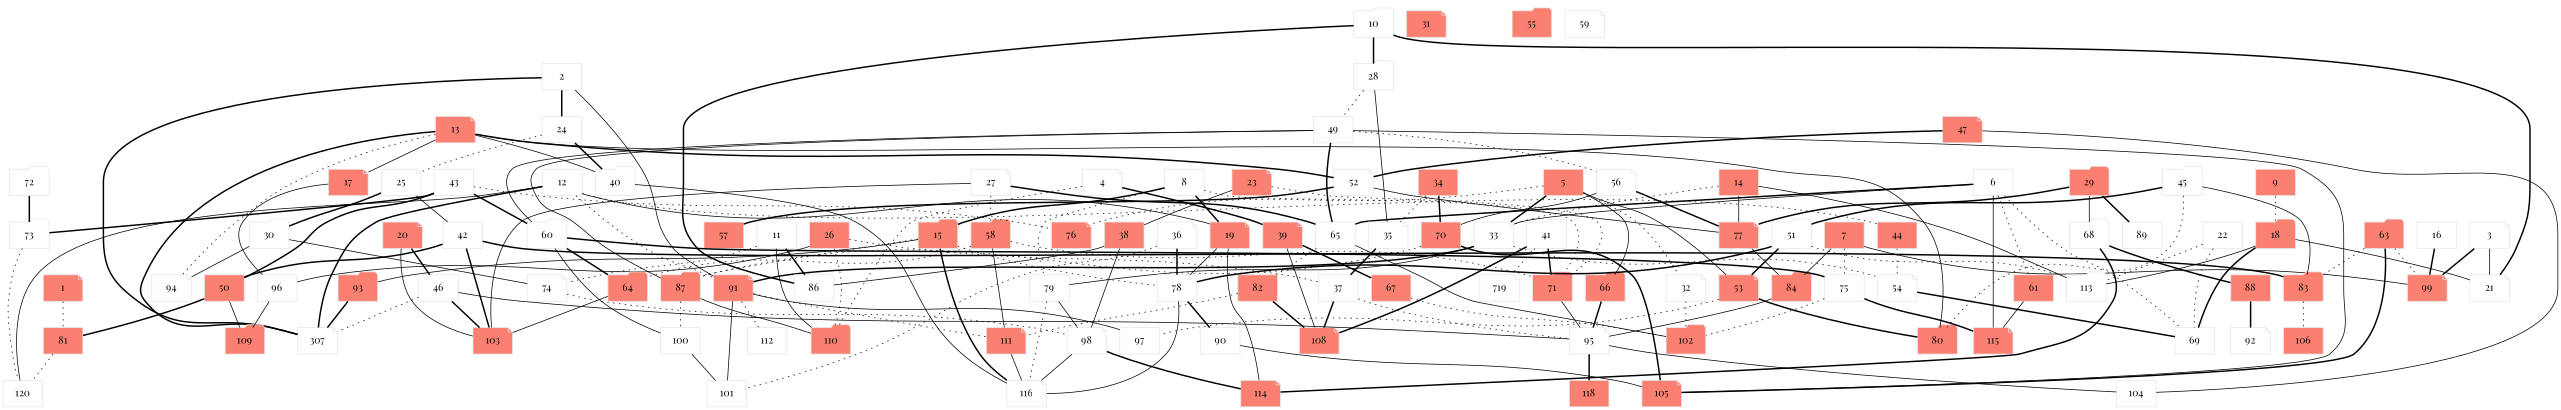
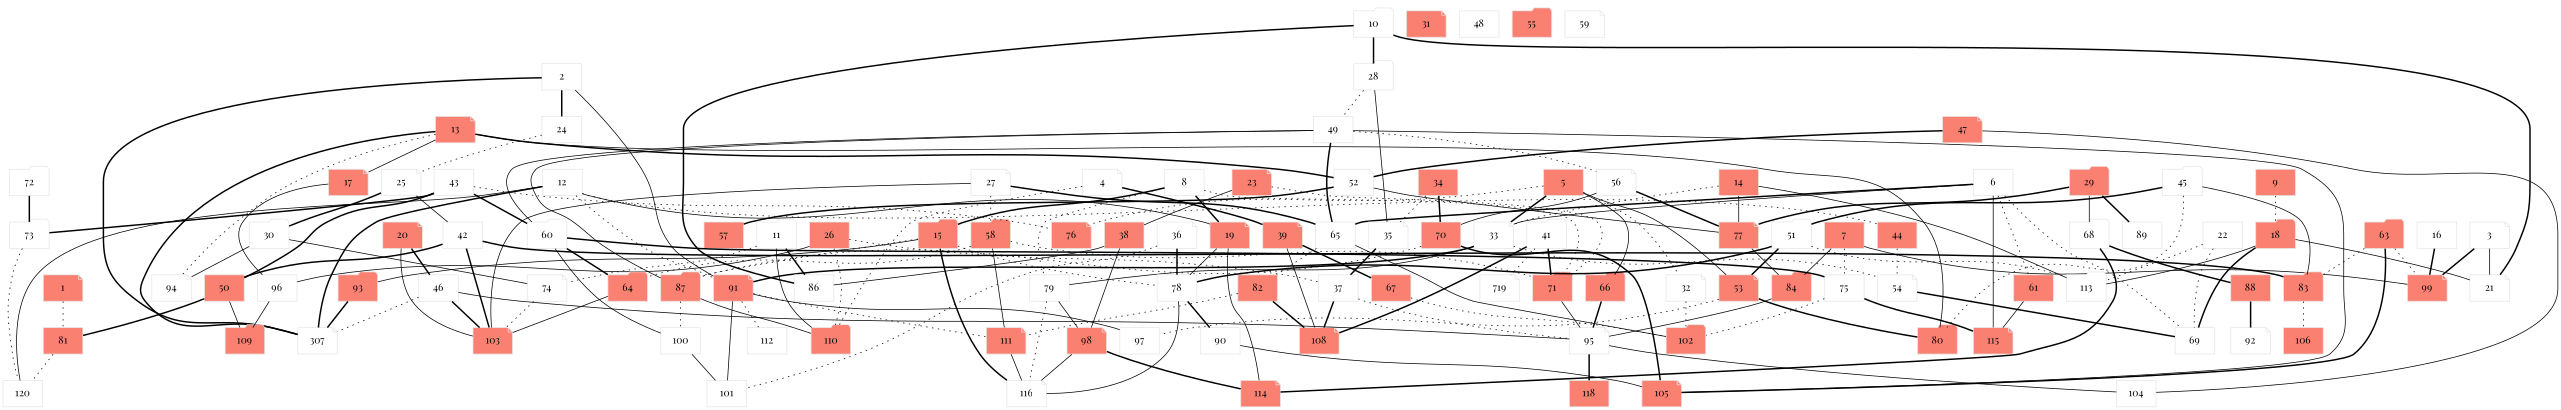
none -> (1479, 24)
(615, 182) -> none
(817, 314) -> (520, 315)
(1087, 341) -> (1087, 341)
